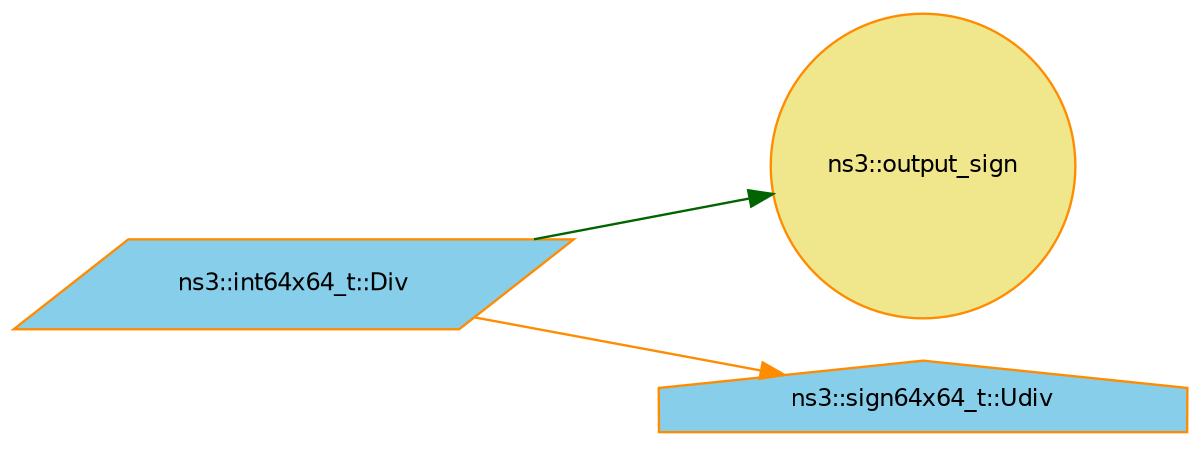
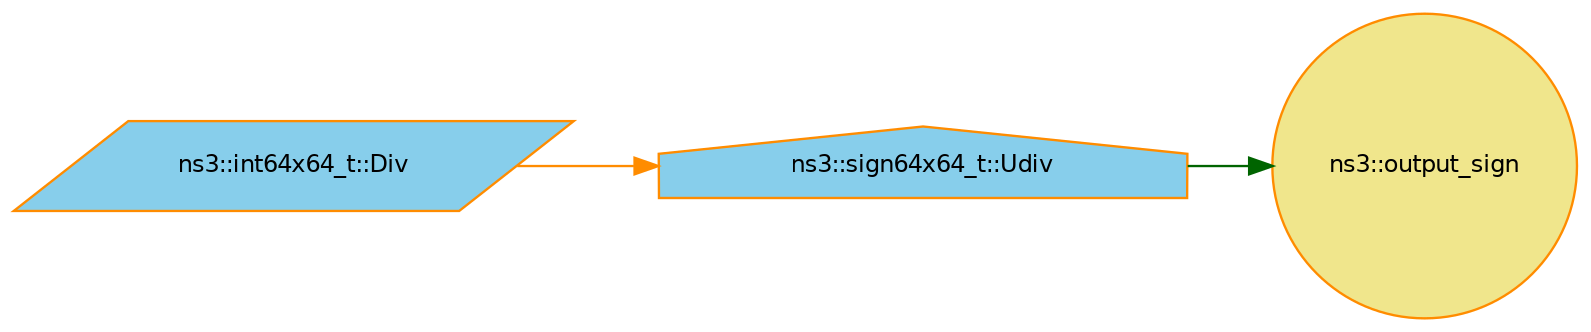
(642, 219) -> (1218, 166)
